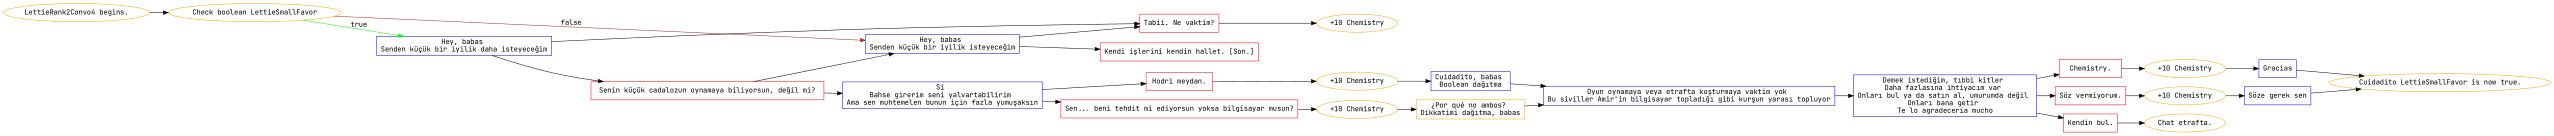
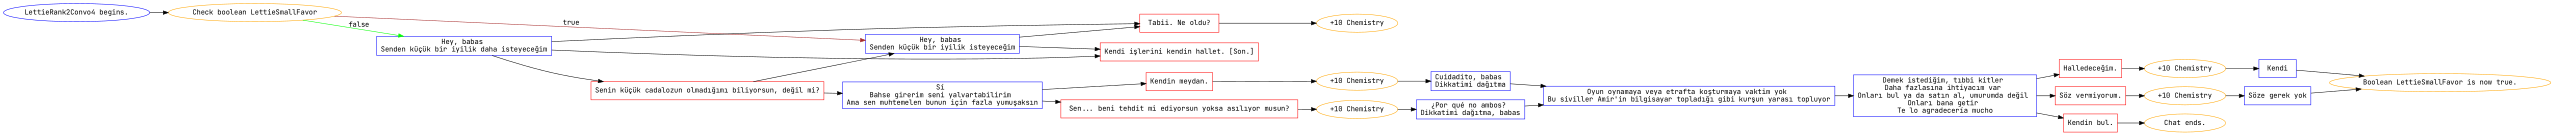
(77, 13) -> (77, 13)
(571, 23) -> (571, 23)
(1179, 23) -> (1179, 23)
(359, 25) -> (359, 25)
none -> (823, 58)
(2090, 69) -> (2090, 69)
(2278, 69) -> (2278, 69)
(1471, 81) -> (1471, 81)
(1179, 82) -> (1179, 82)
(2440, 83) -> (2440, 83)
(707, 91) -> (707, 91)
(2278, 96) -> (2278, 96)
(1179, 109) -> (1179, 109)
(1471, 109) -> (1471, 109)
(2185, 123) -> (2185, 123)
